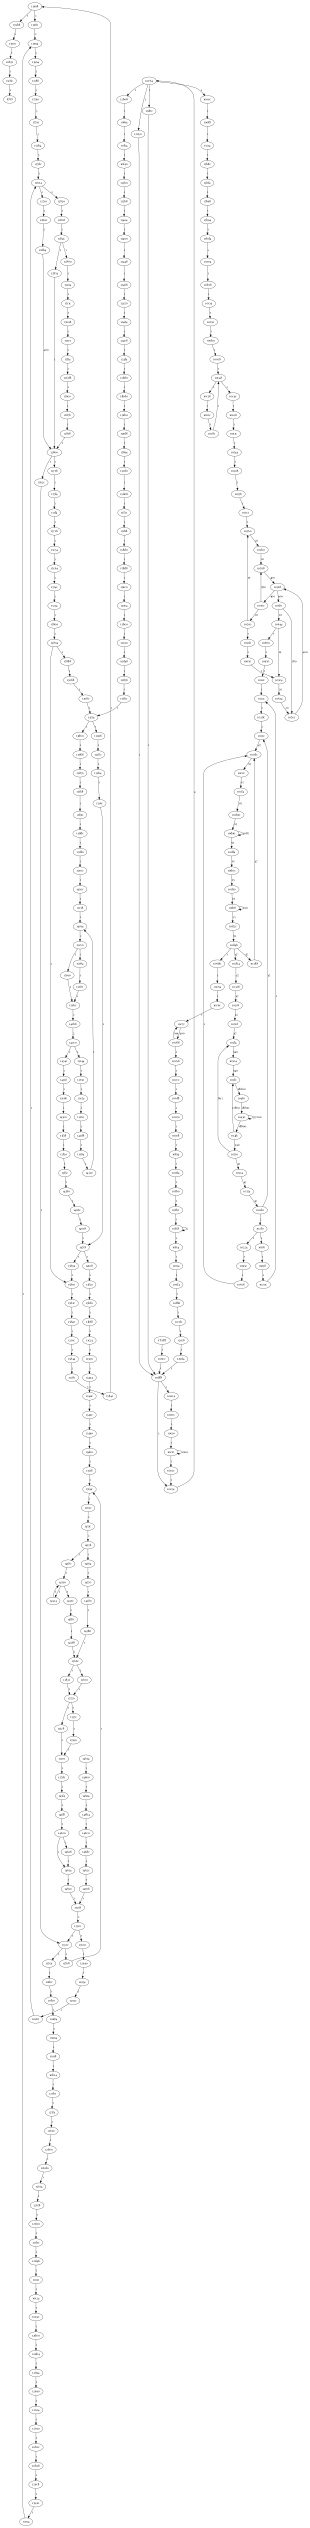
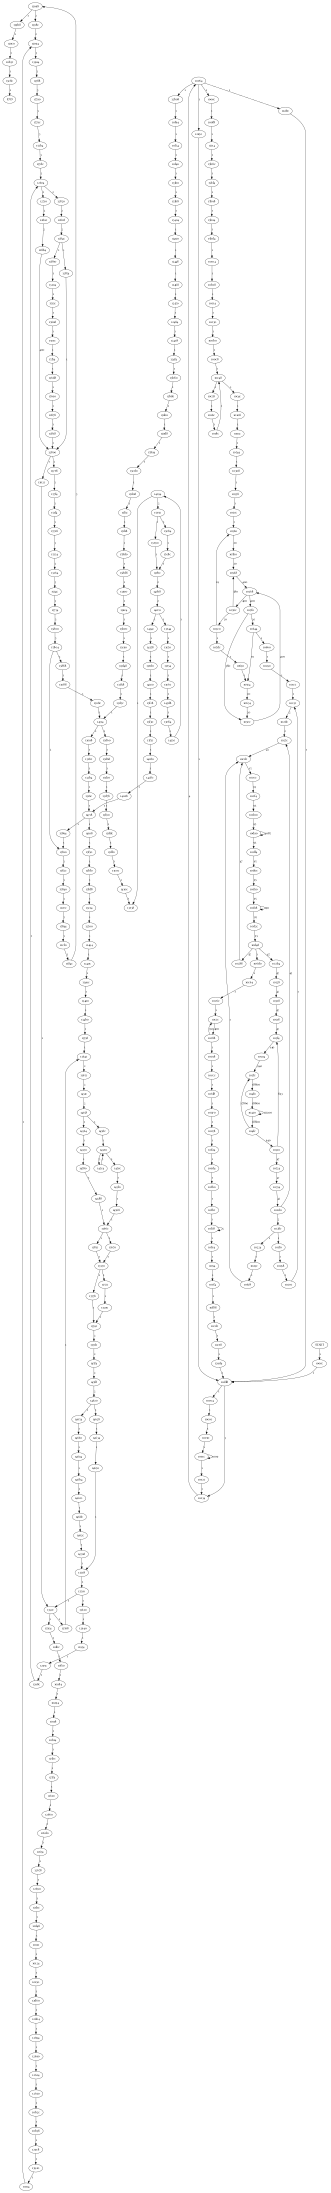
(80, 916) -> (137, 696)
(57, 1852) -> (87, 1409)
